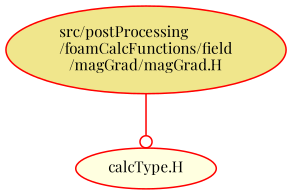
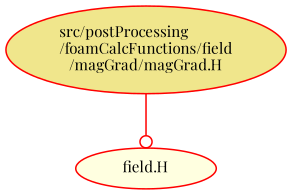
(146, 168) -> (146, 168)
